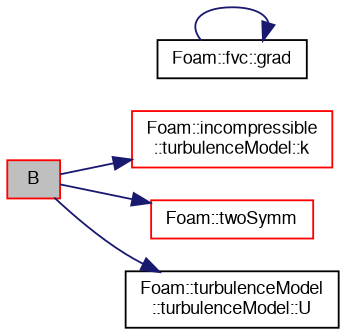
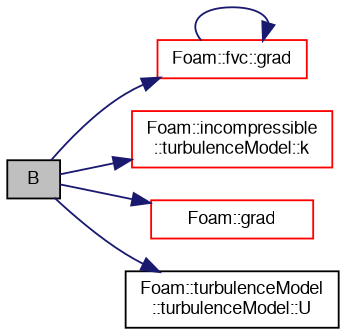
(232, 59) -> (232, 59)
none -> (93, 118)
(34, 179) -> (34, 179)
(232, 219) -> (232, 219)
